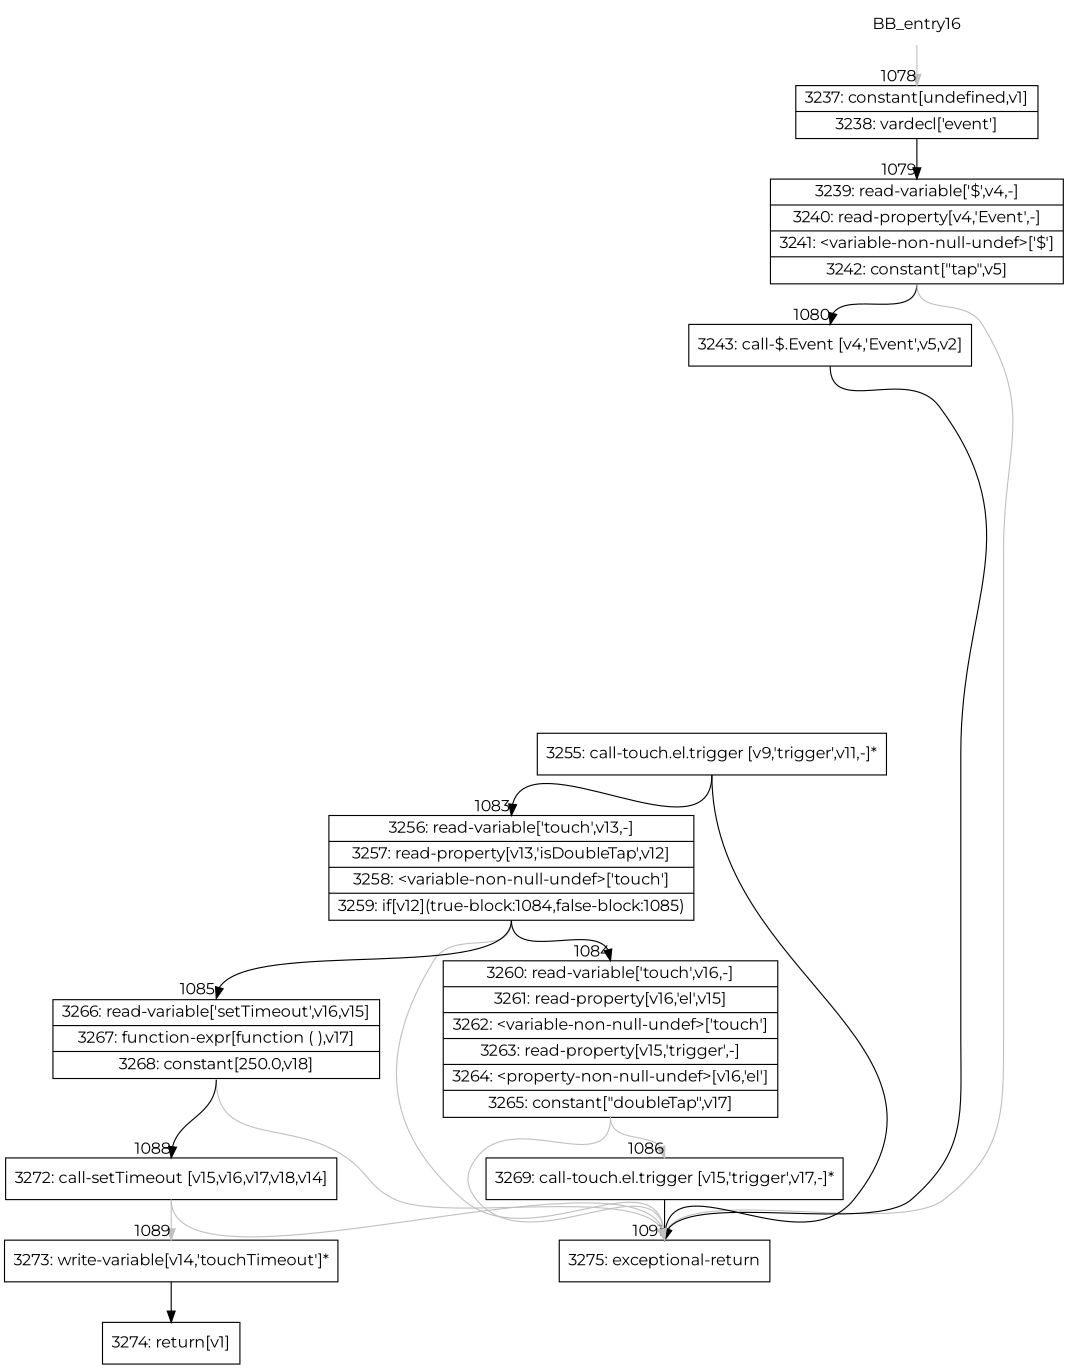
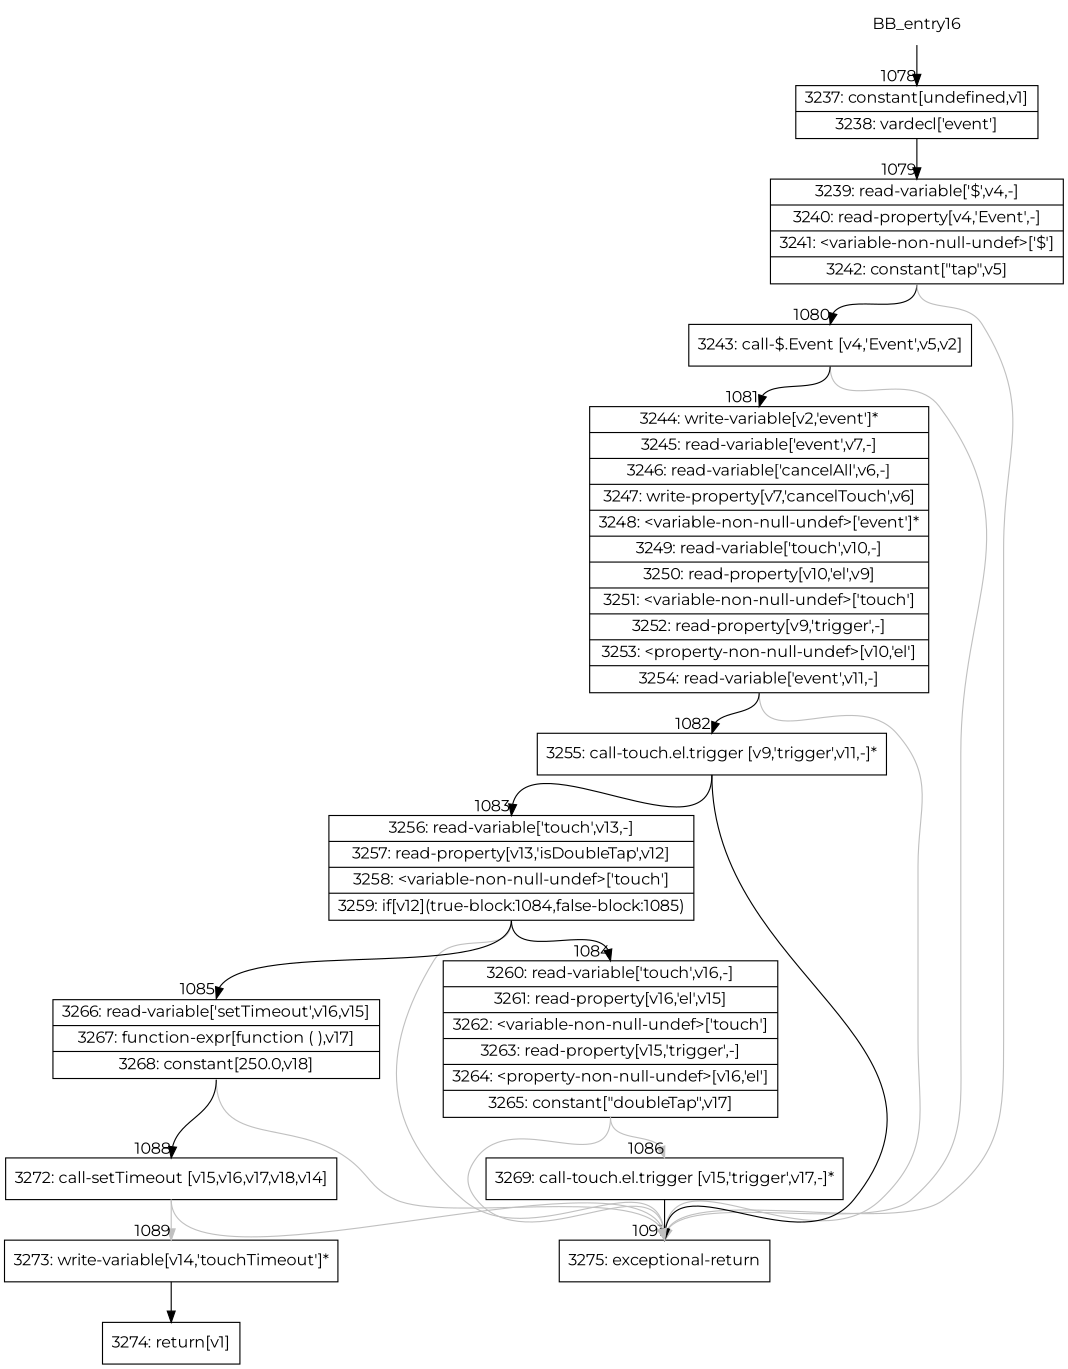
(917, 60) -> (917, 60)
none -> (759, 550)
(961, 865) -> (961, 865)
